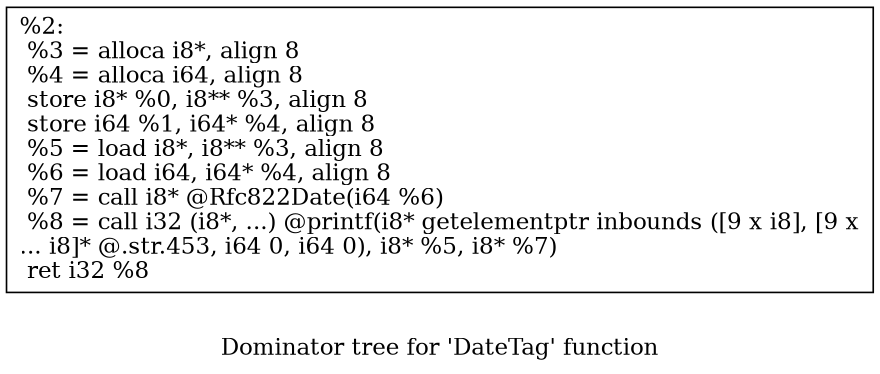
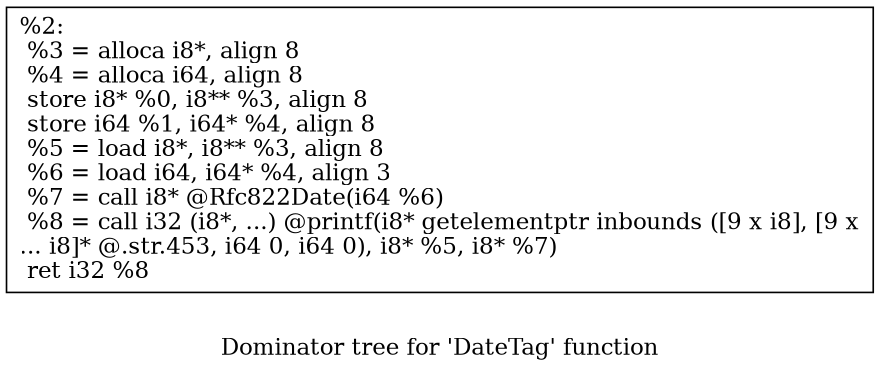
(206, 174) -> (206, 174)
